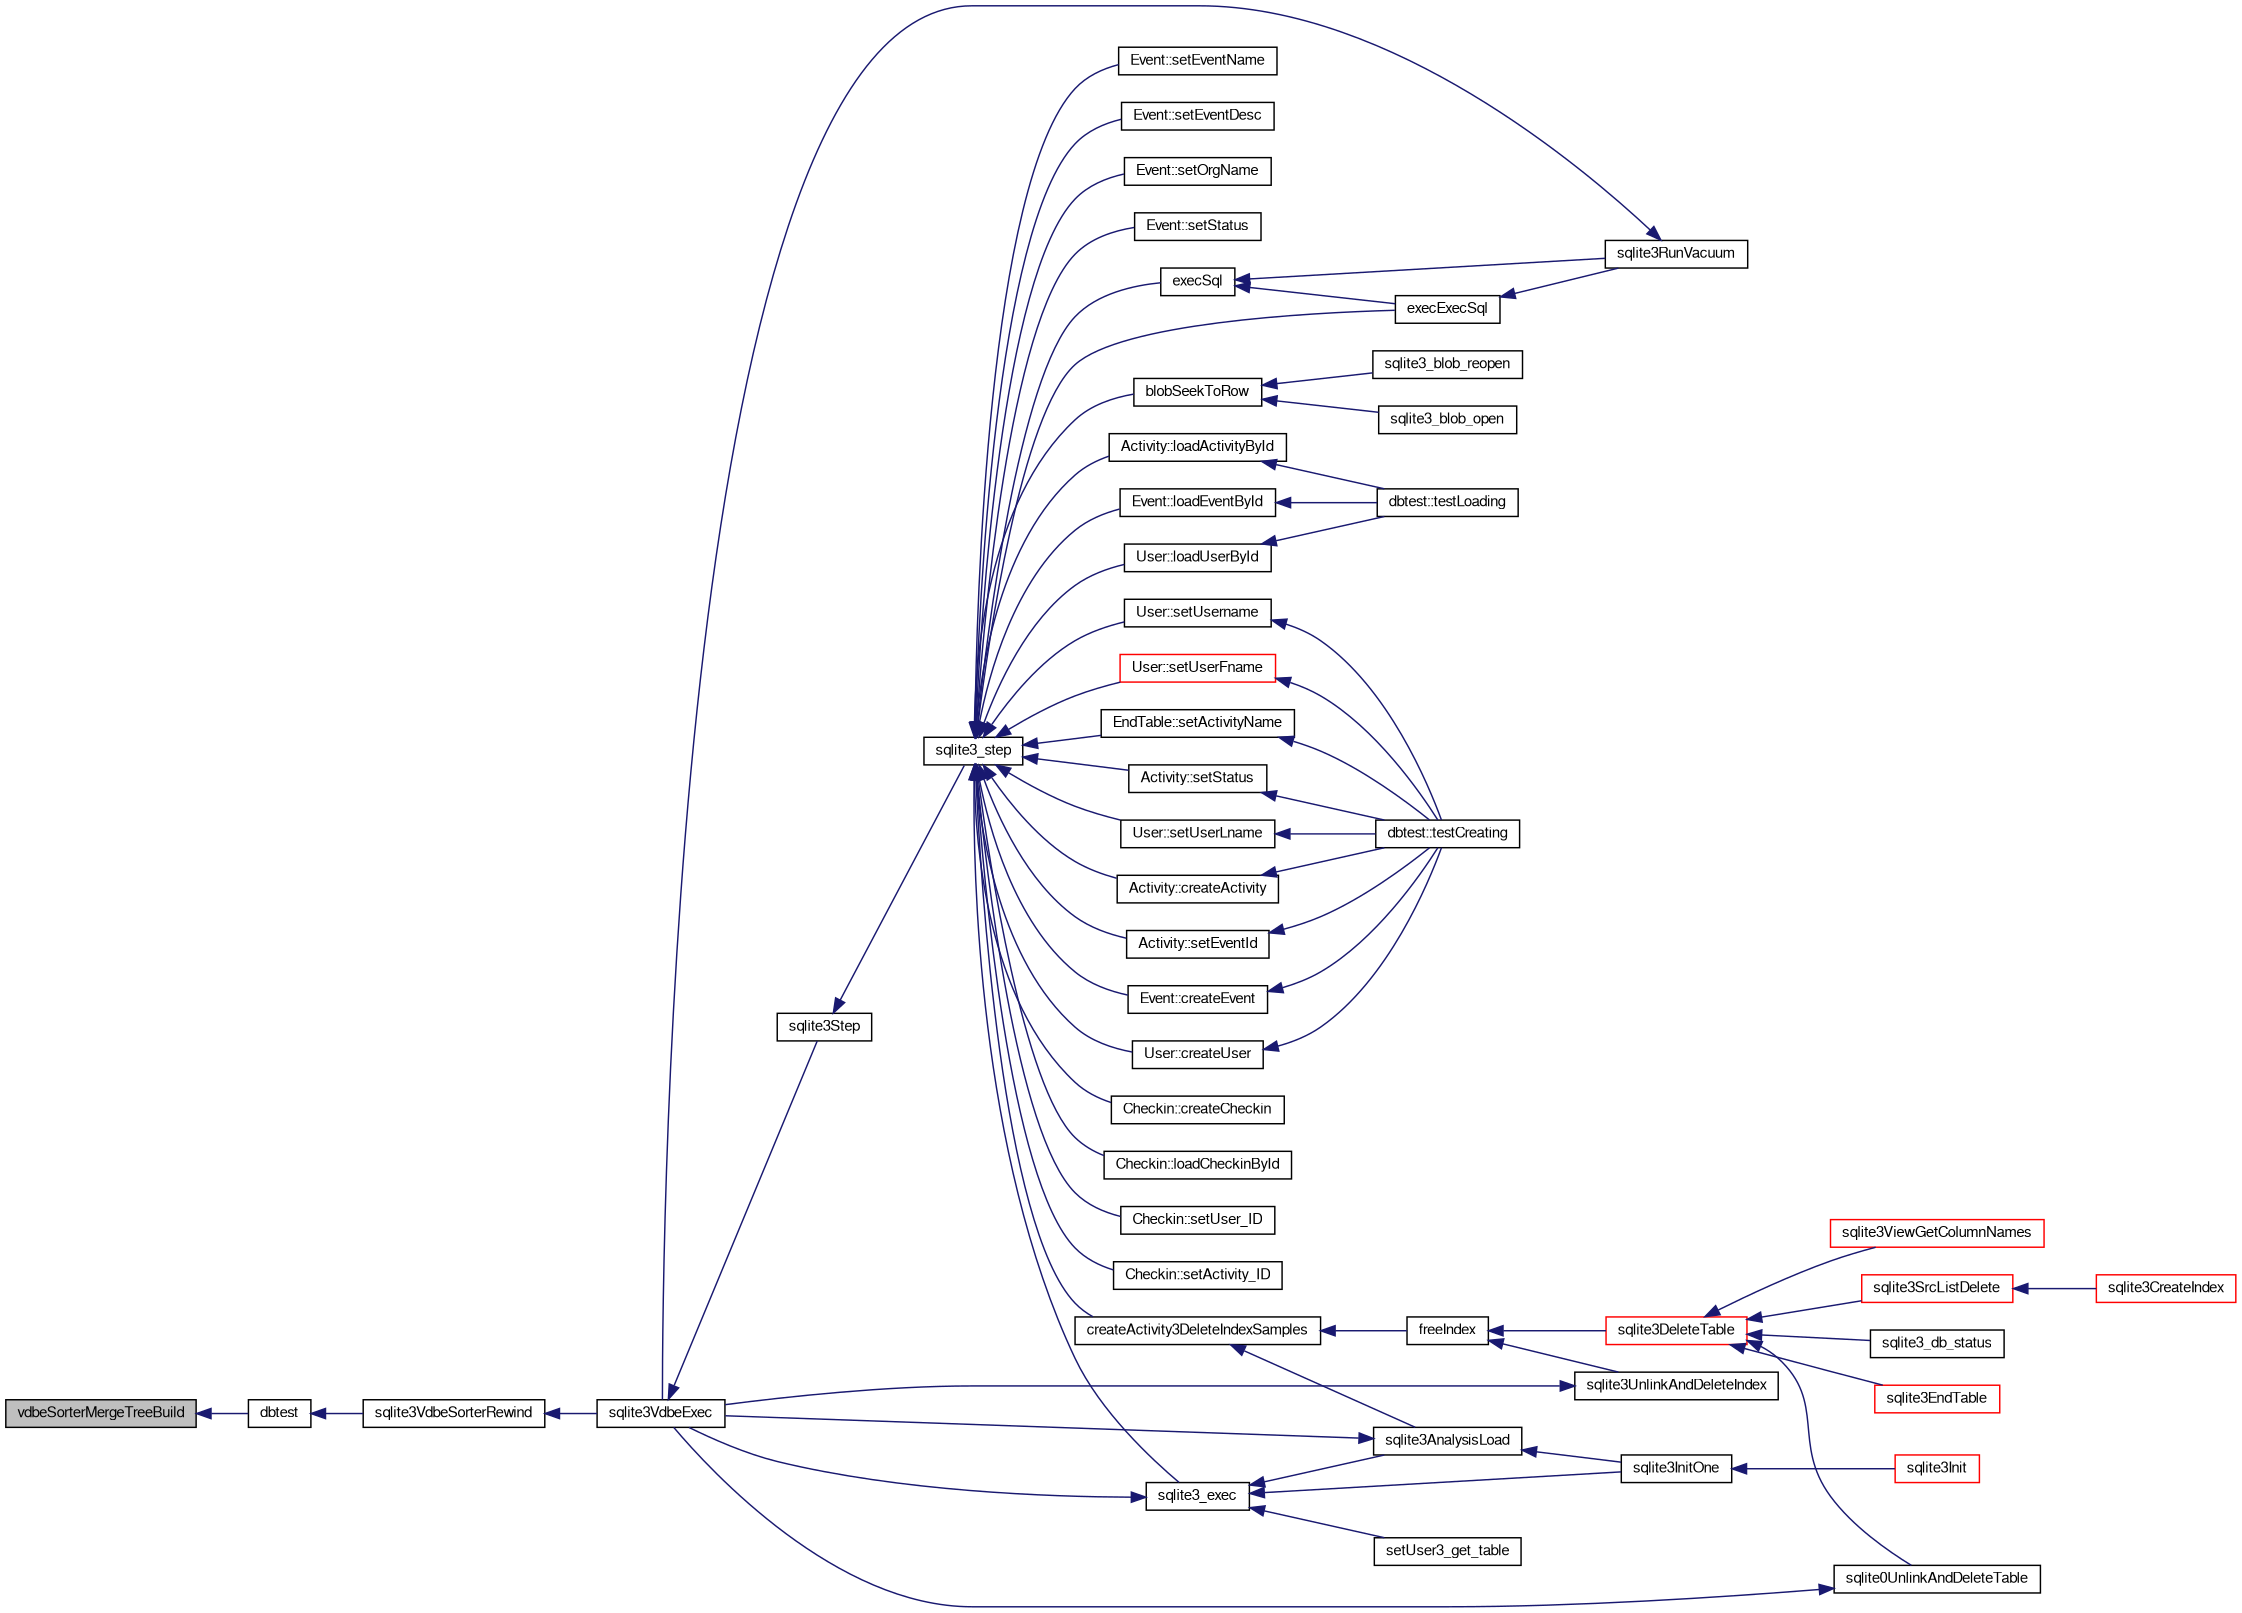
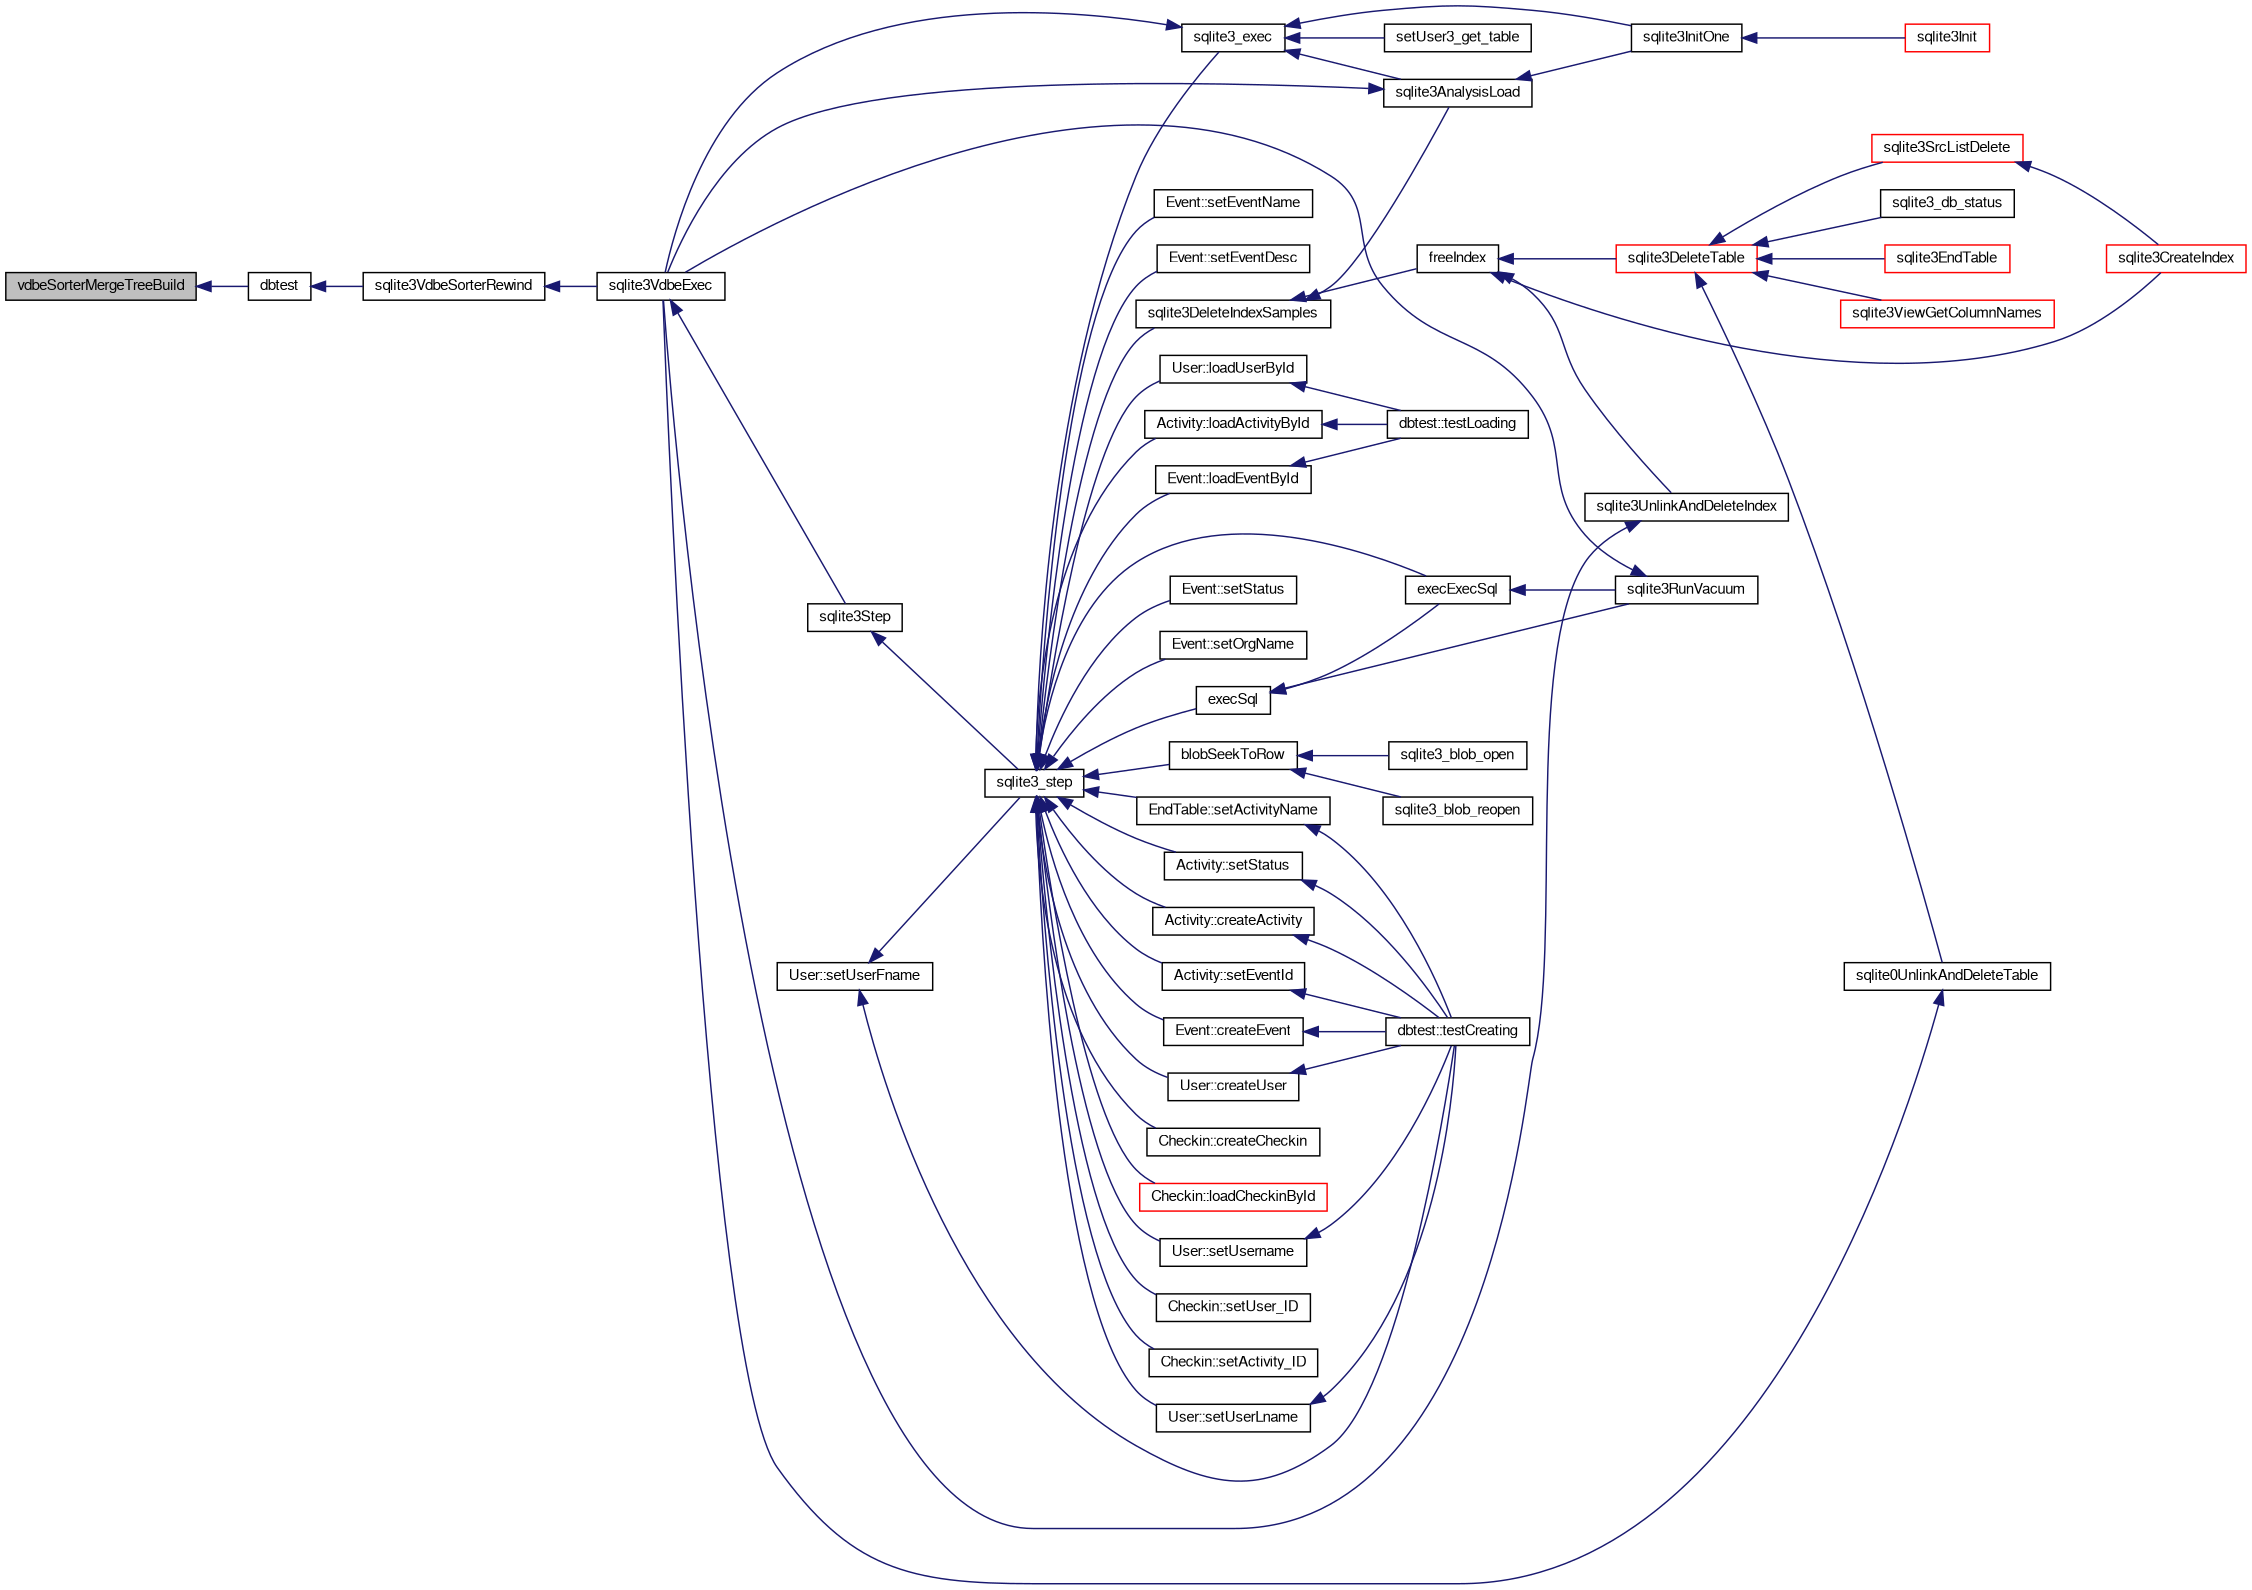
none -> (1839, 360)
(1198, 668) -> (855, 976)
(1062, 701) -> (949, 875)
(1198, 1165) -> (1233, 1197)
(1198, 1331) -> (1233, 314)
